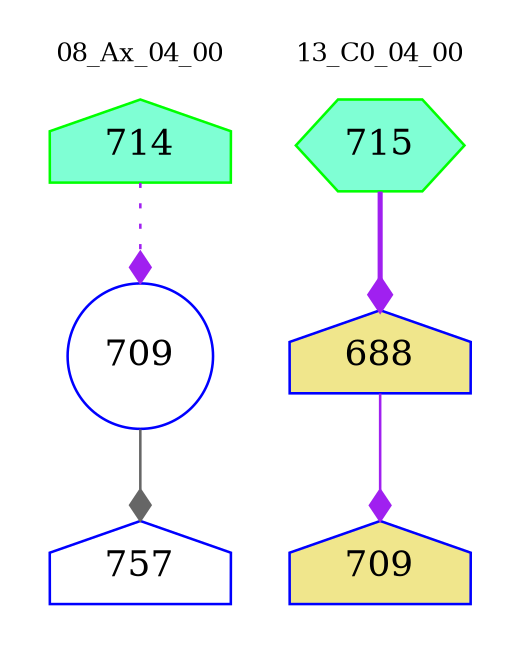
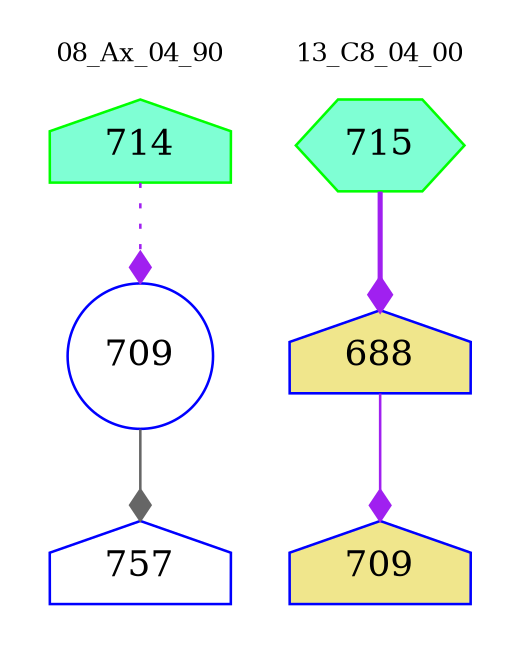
(140, 55) -> (140, 55)
(380, 55) -> (380, 55)
